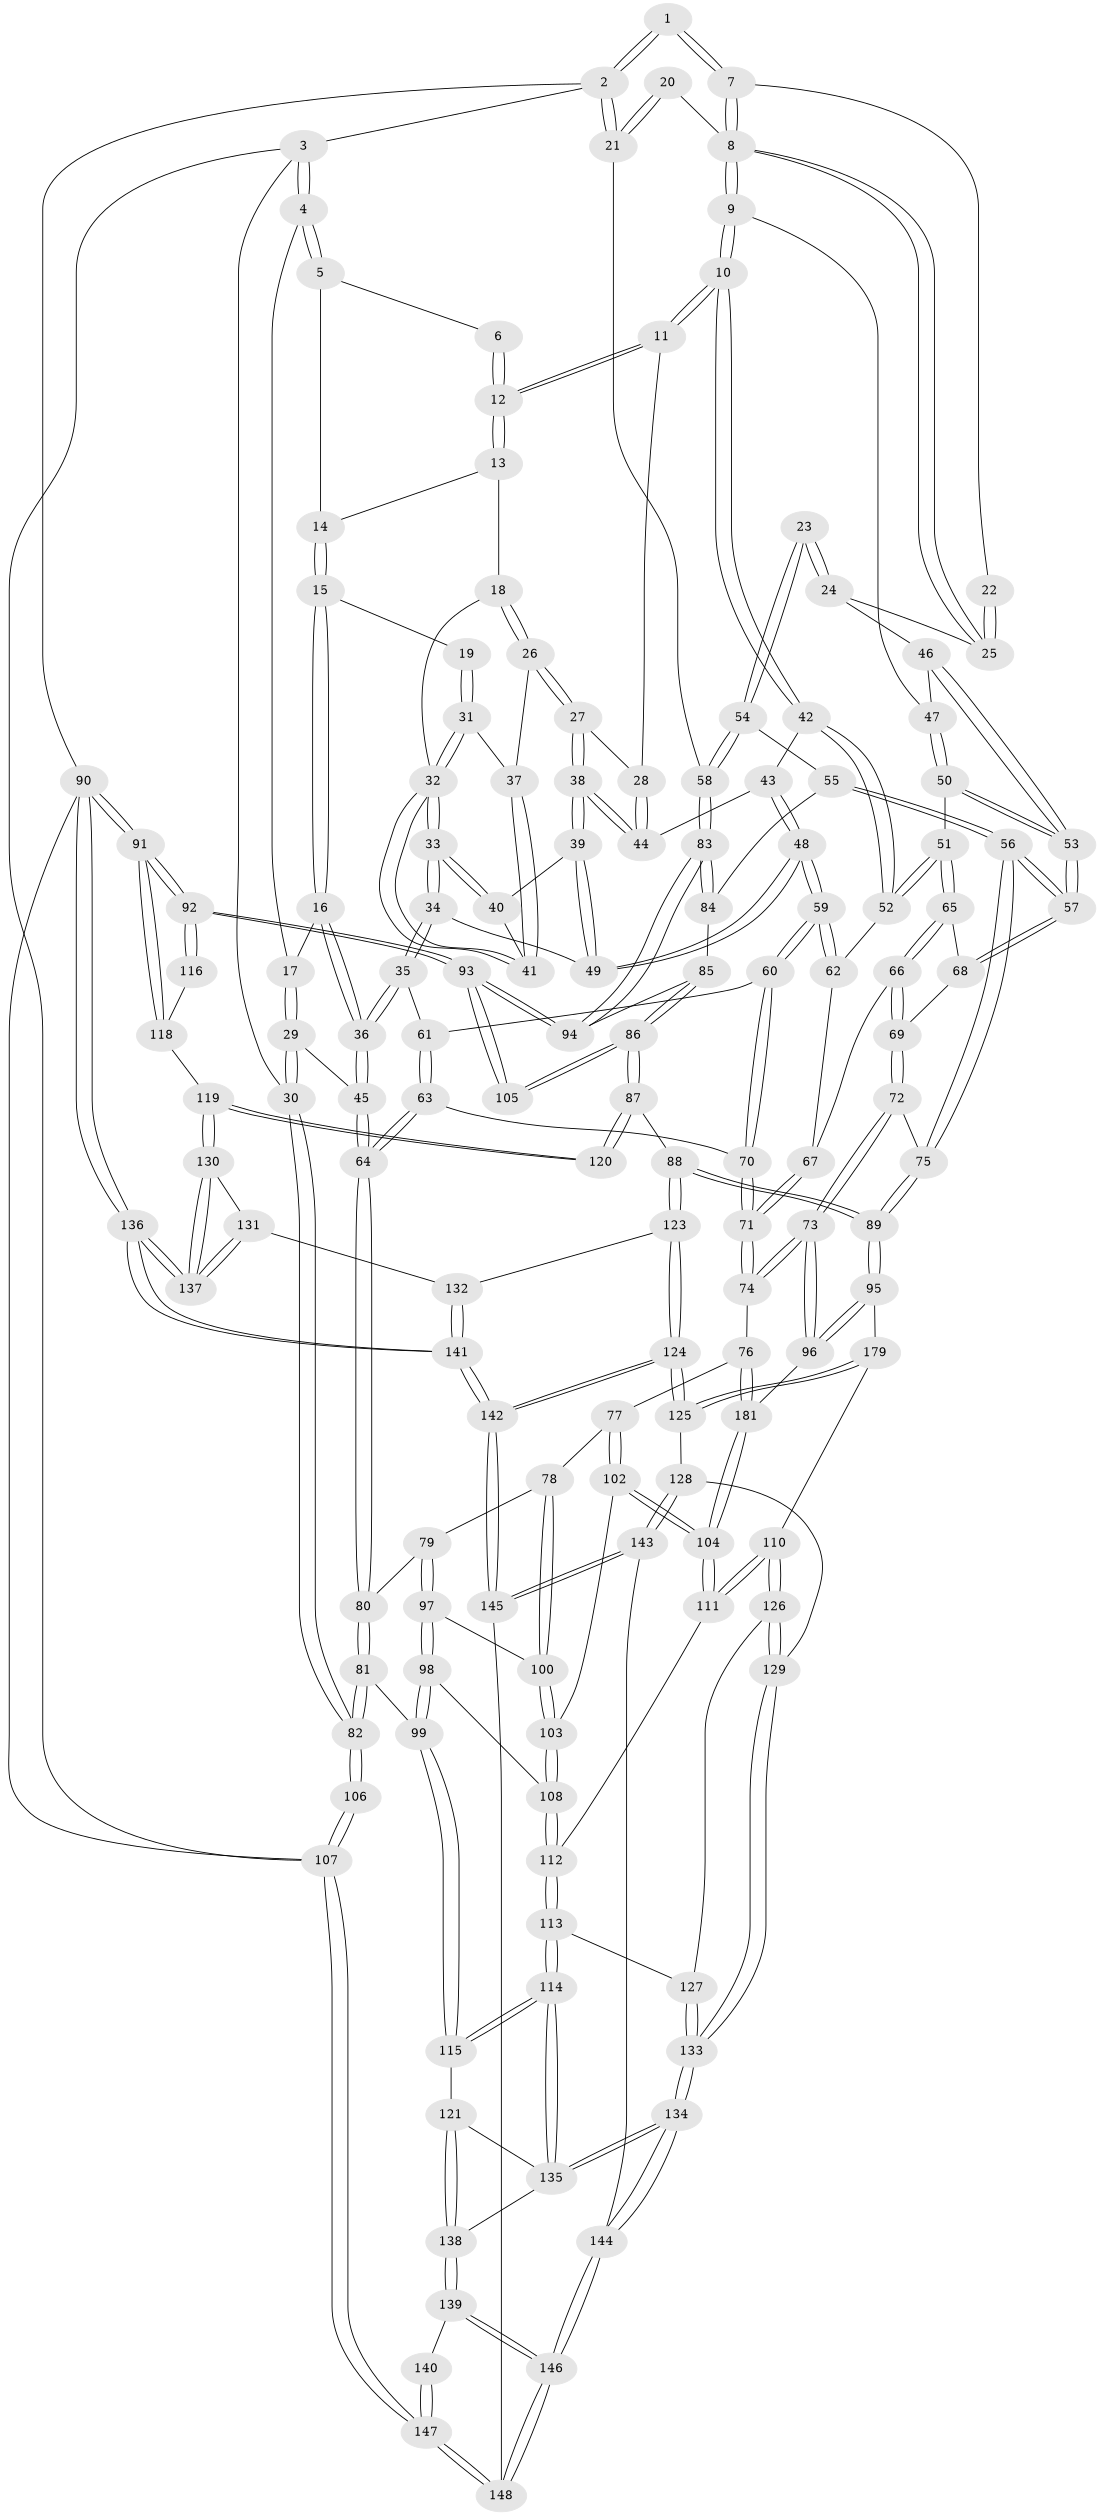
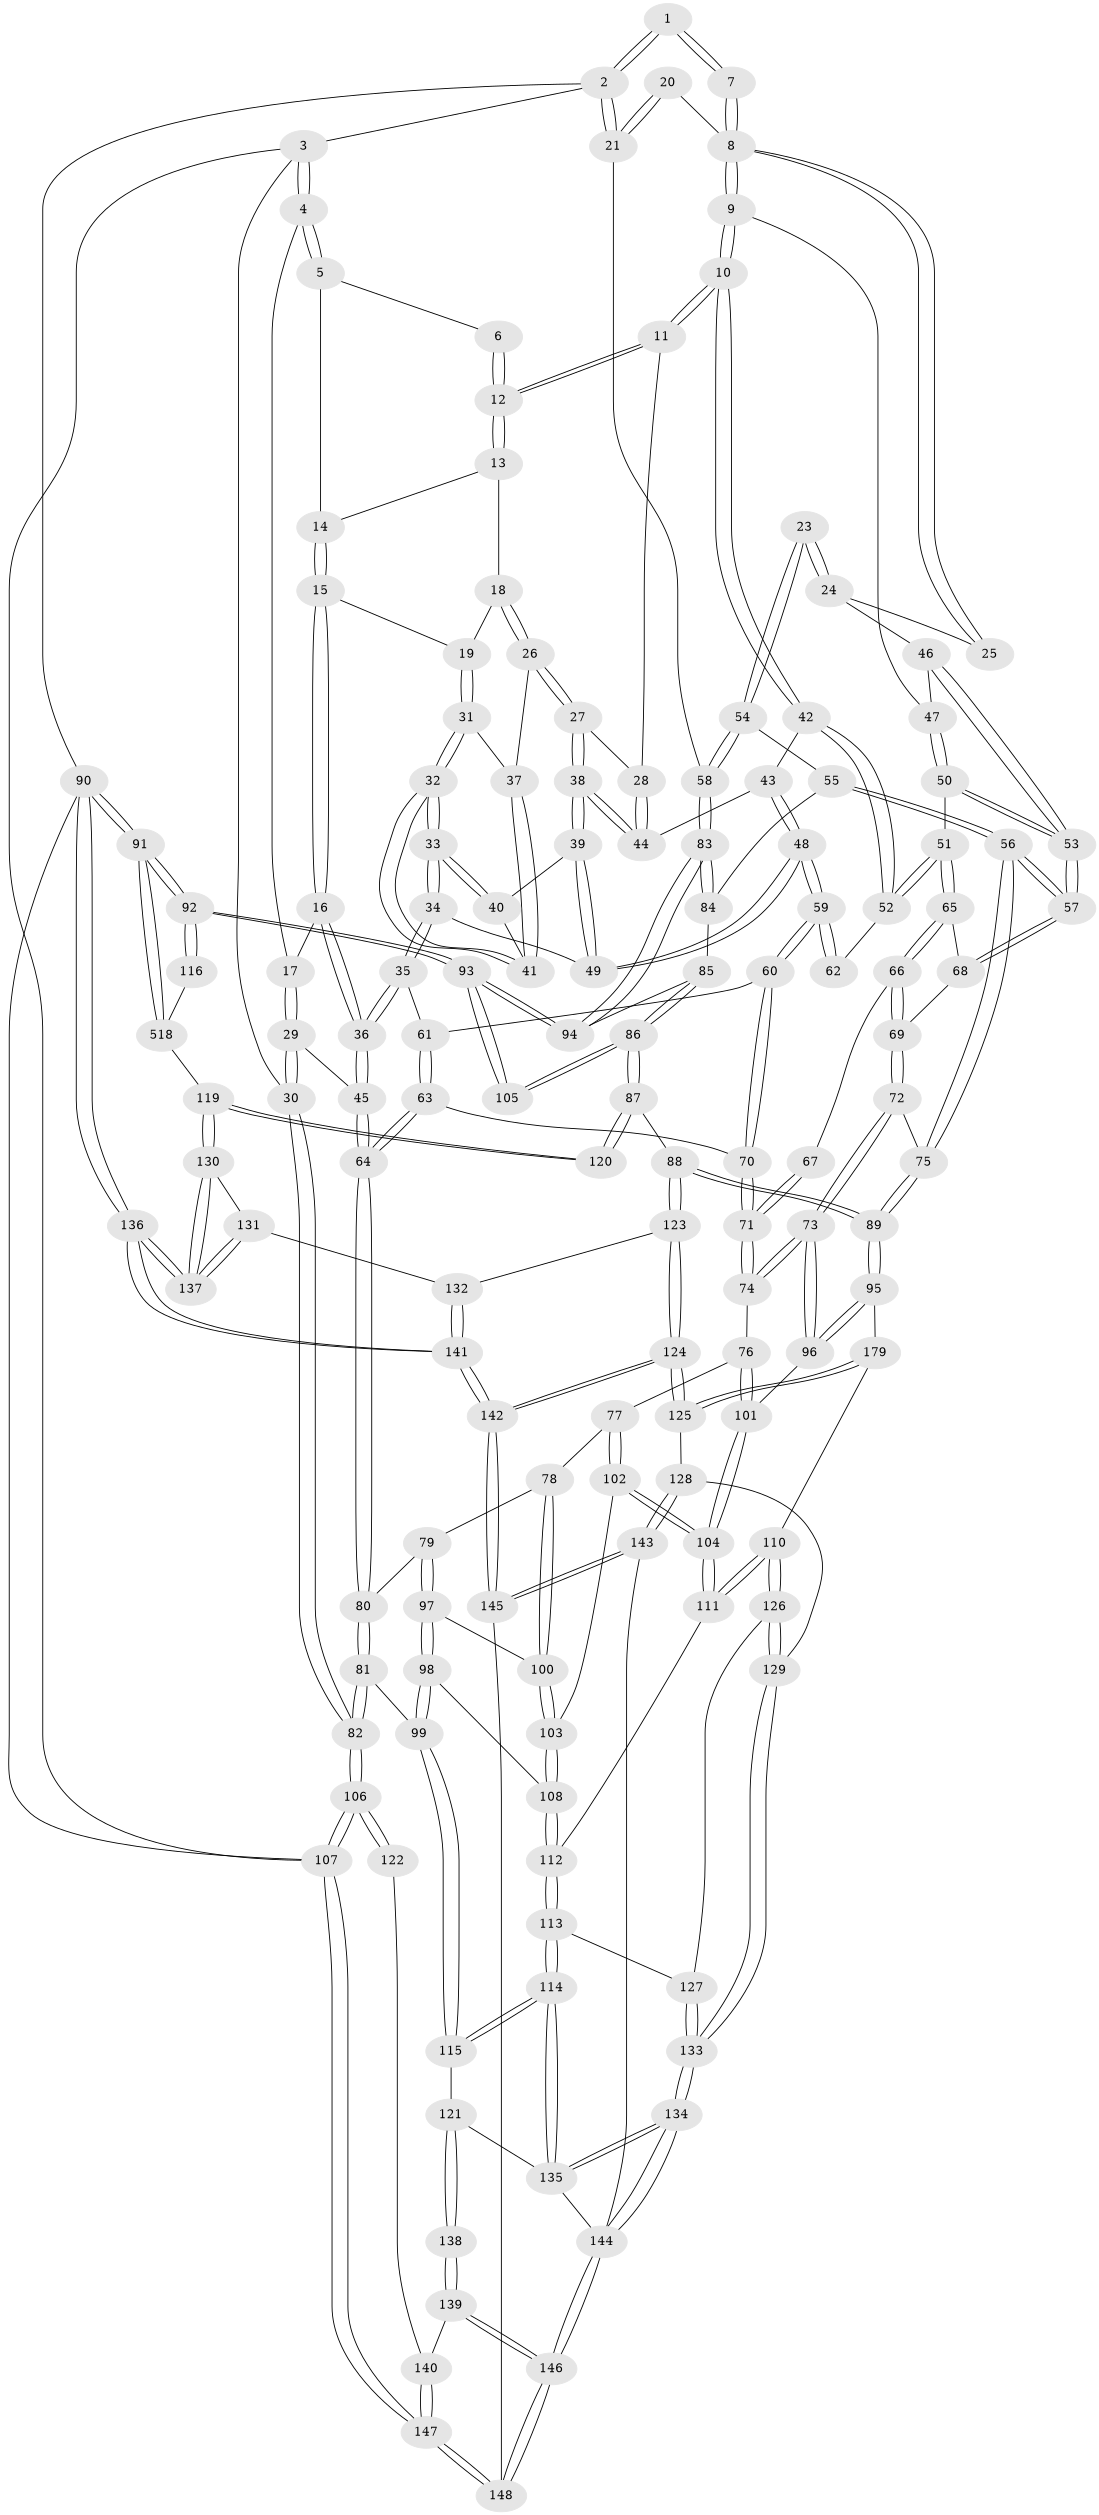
(990, 591) -> none
(425, 672) -> (483, 623)
(162, 1035) -> (162, 1035)
(822, 1067) -> none
(747, 1416) -> (747, 1416)
none -> (393, 1861)
(508, 2206) -> (577, 2210)
